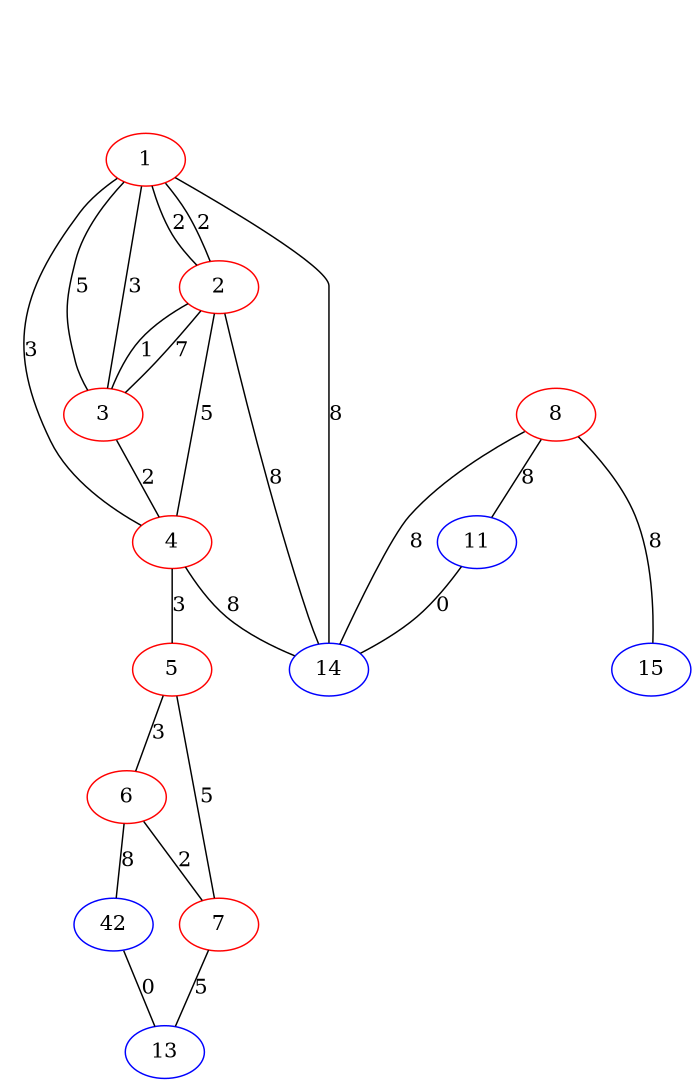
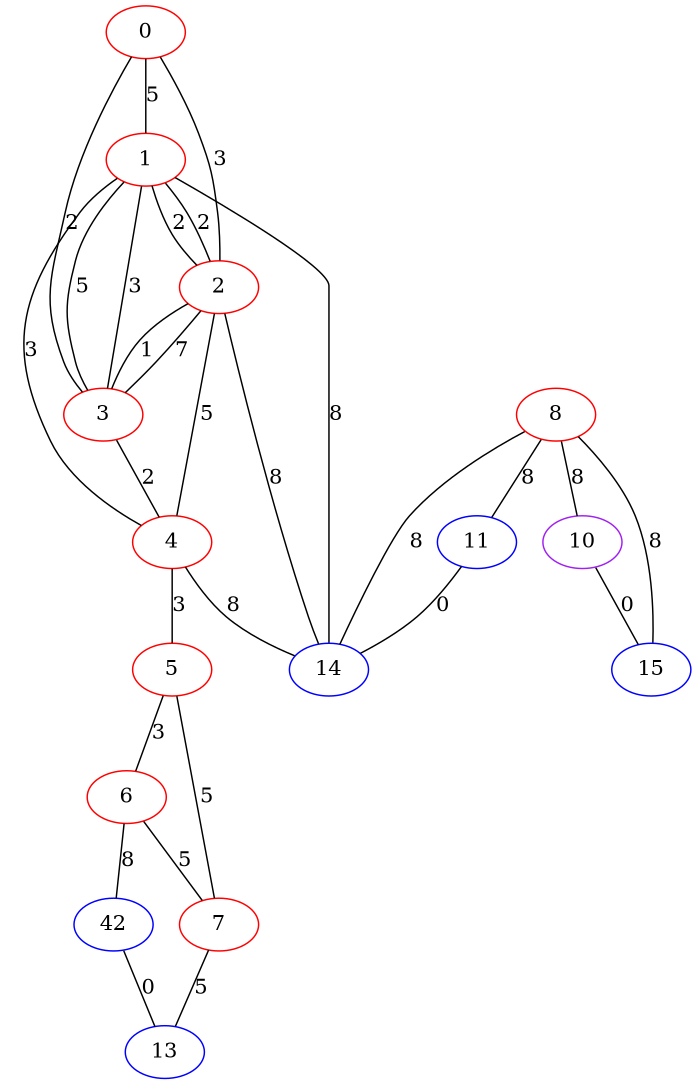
none -> (146, 32)
none -> (582, 542)
(185, 861) -> (185, 861)
